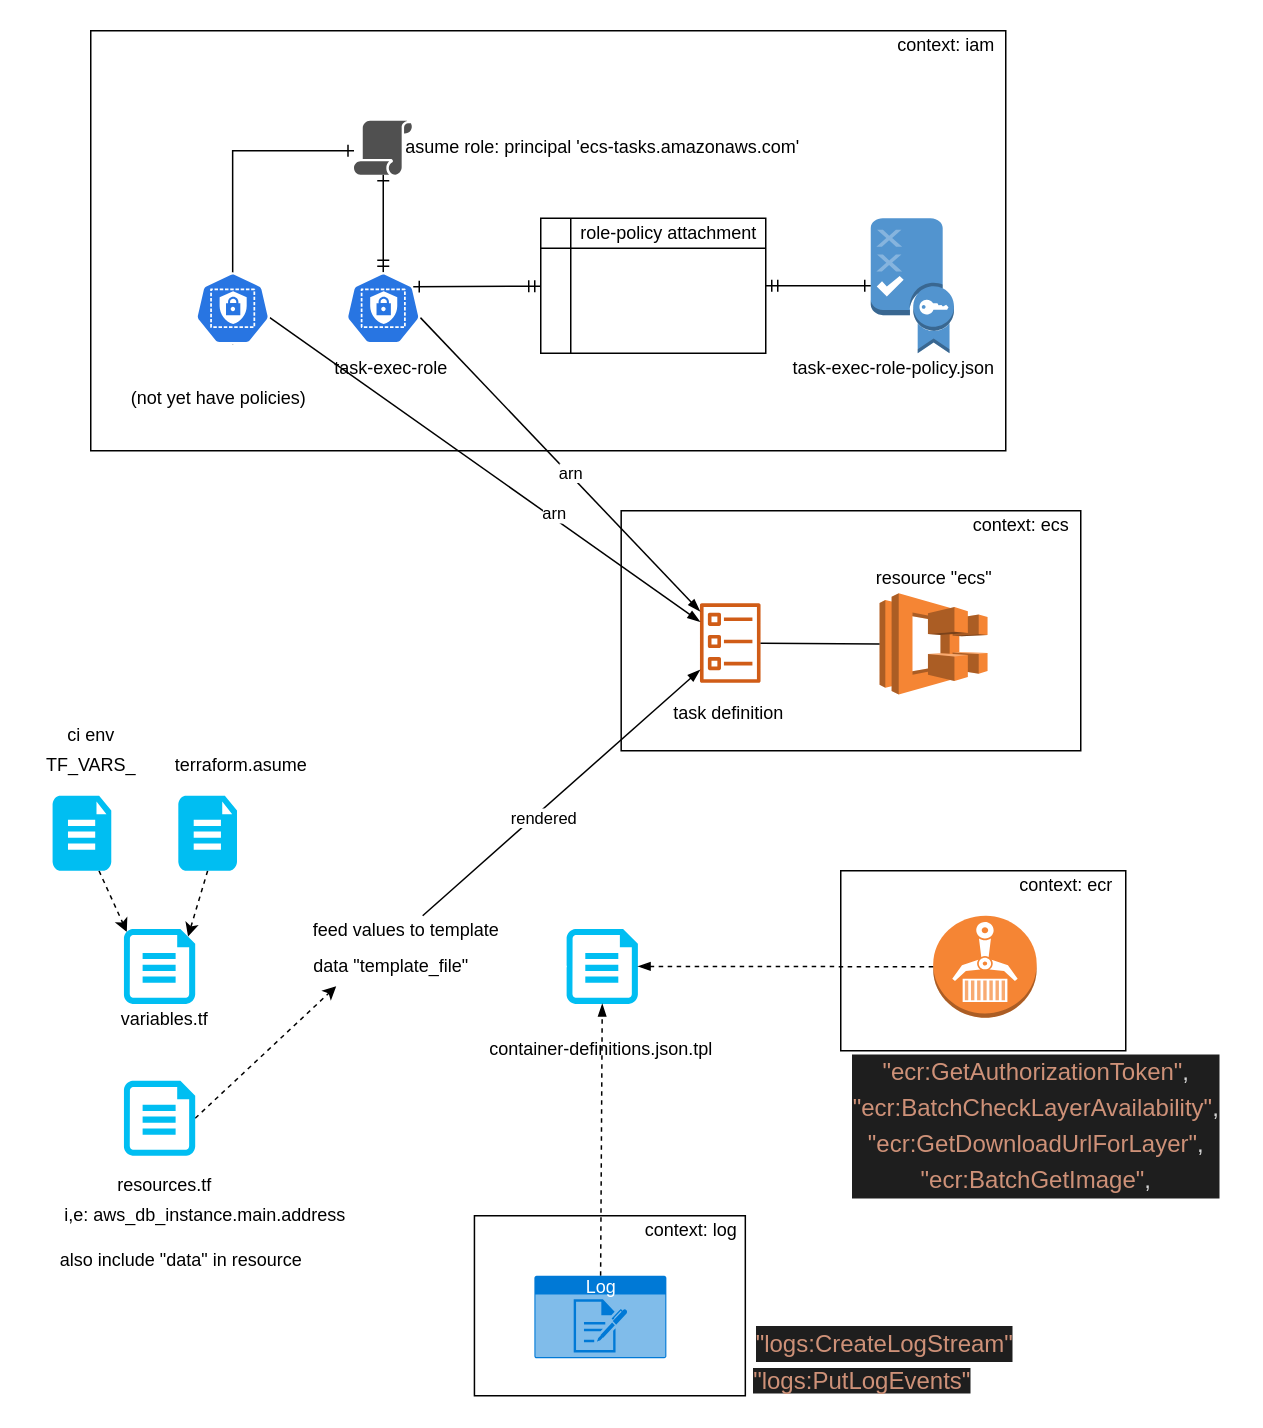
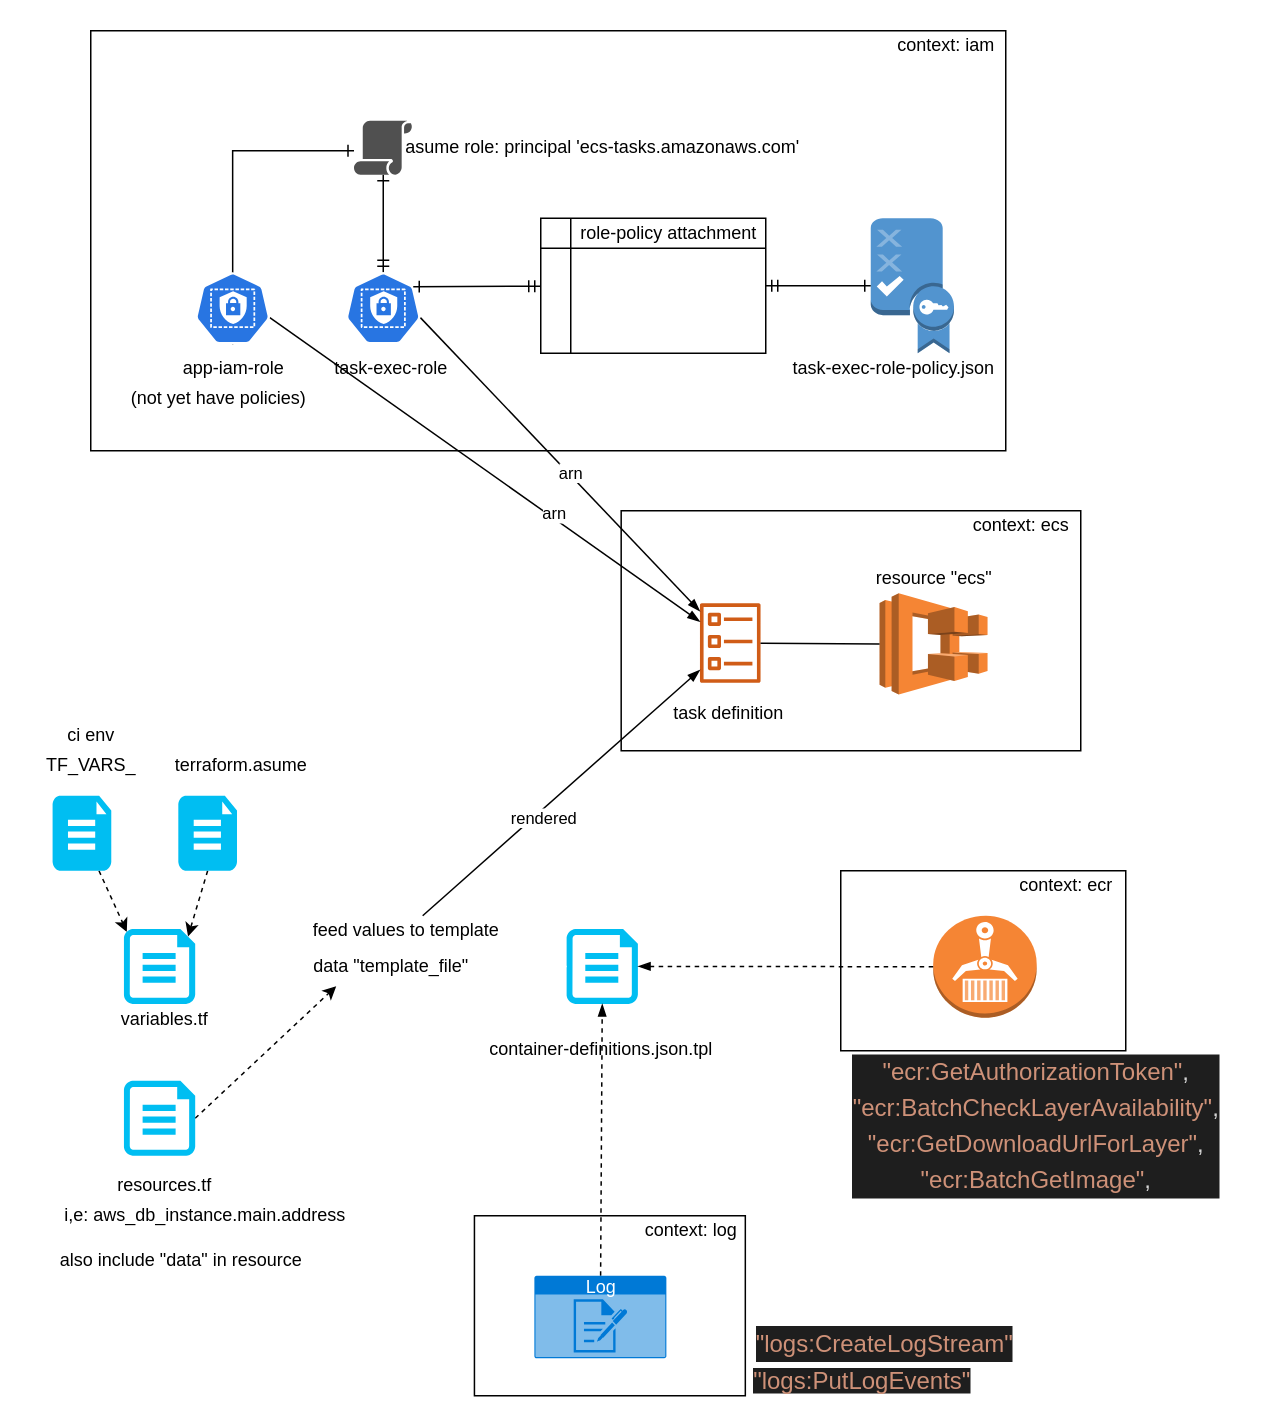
none -> (233, 368)
